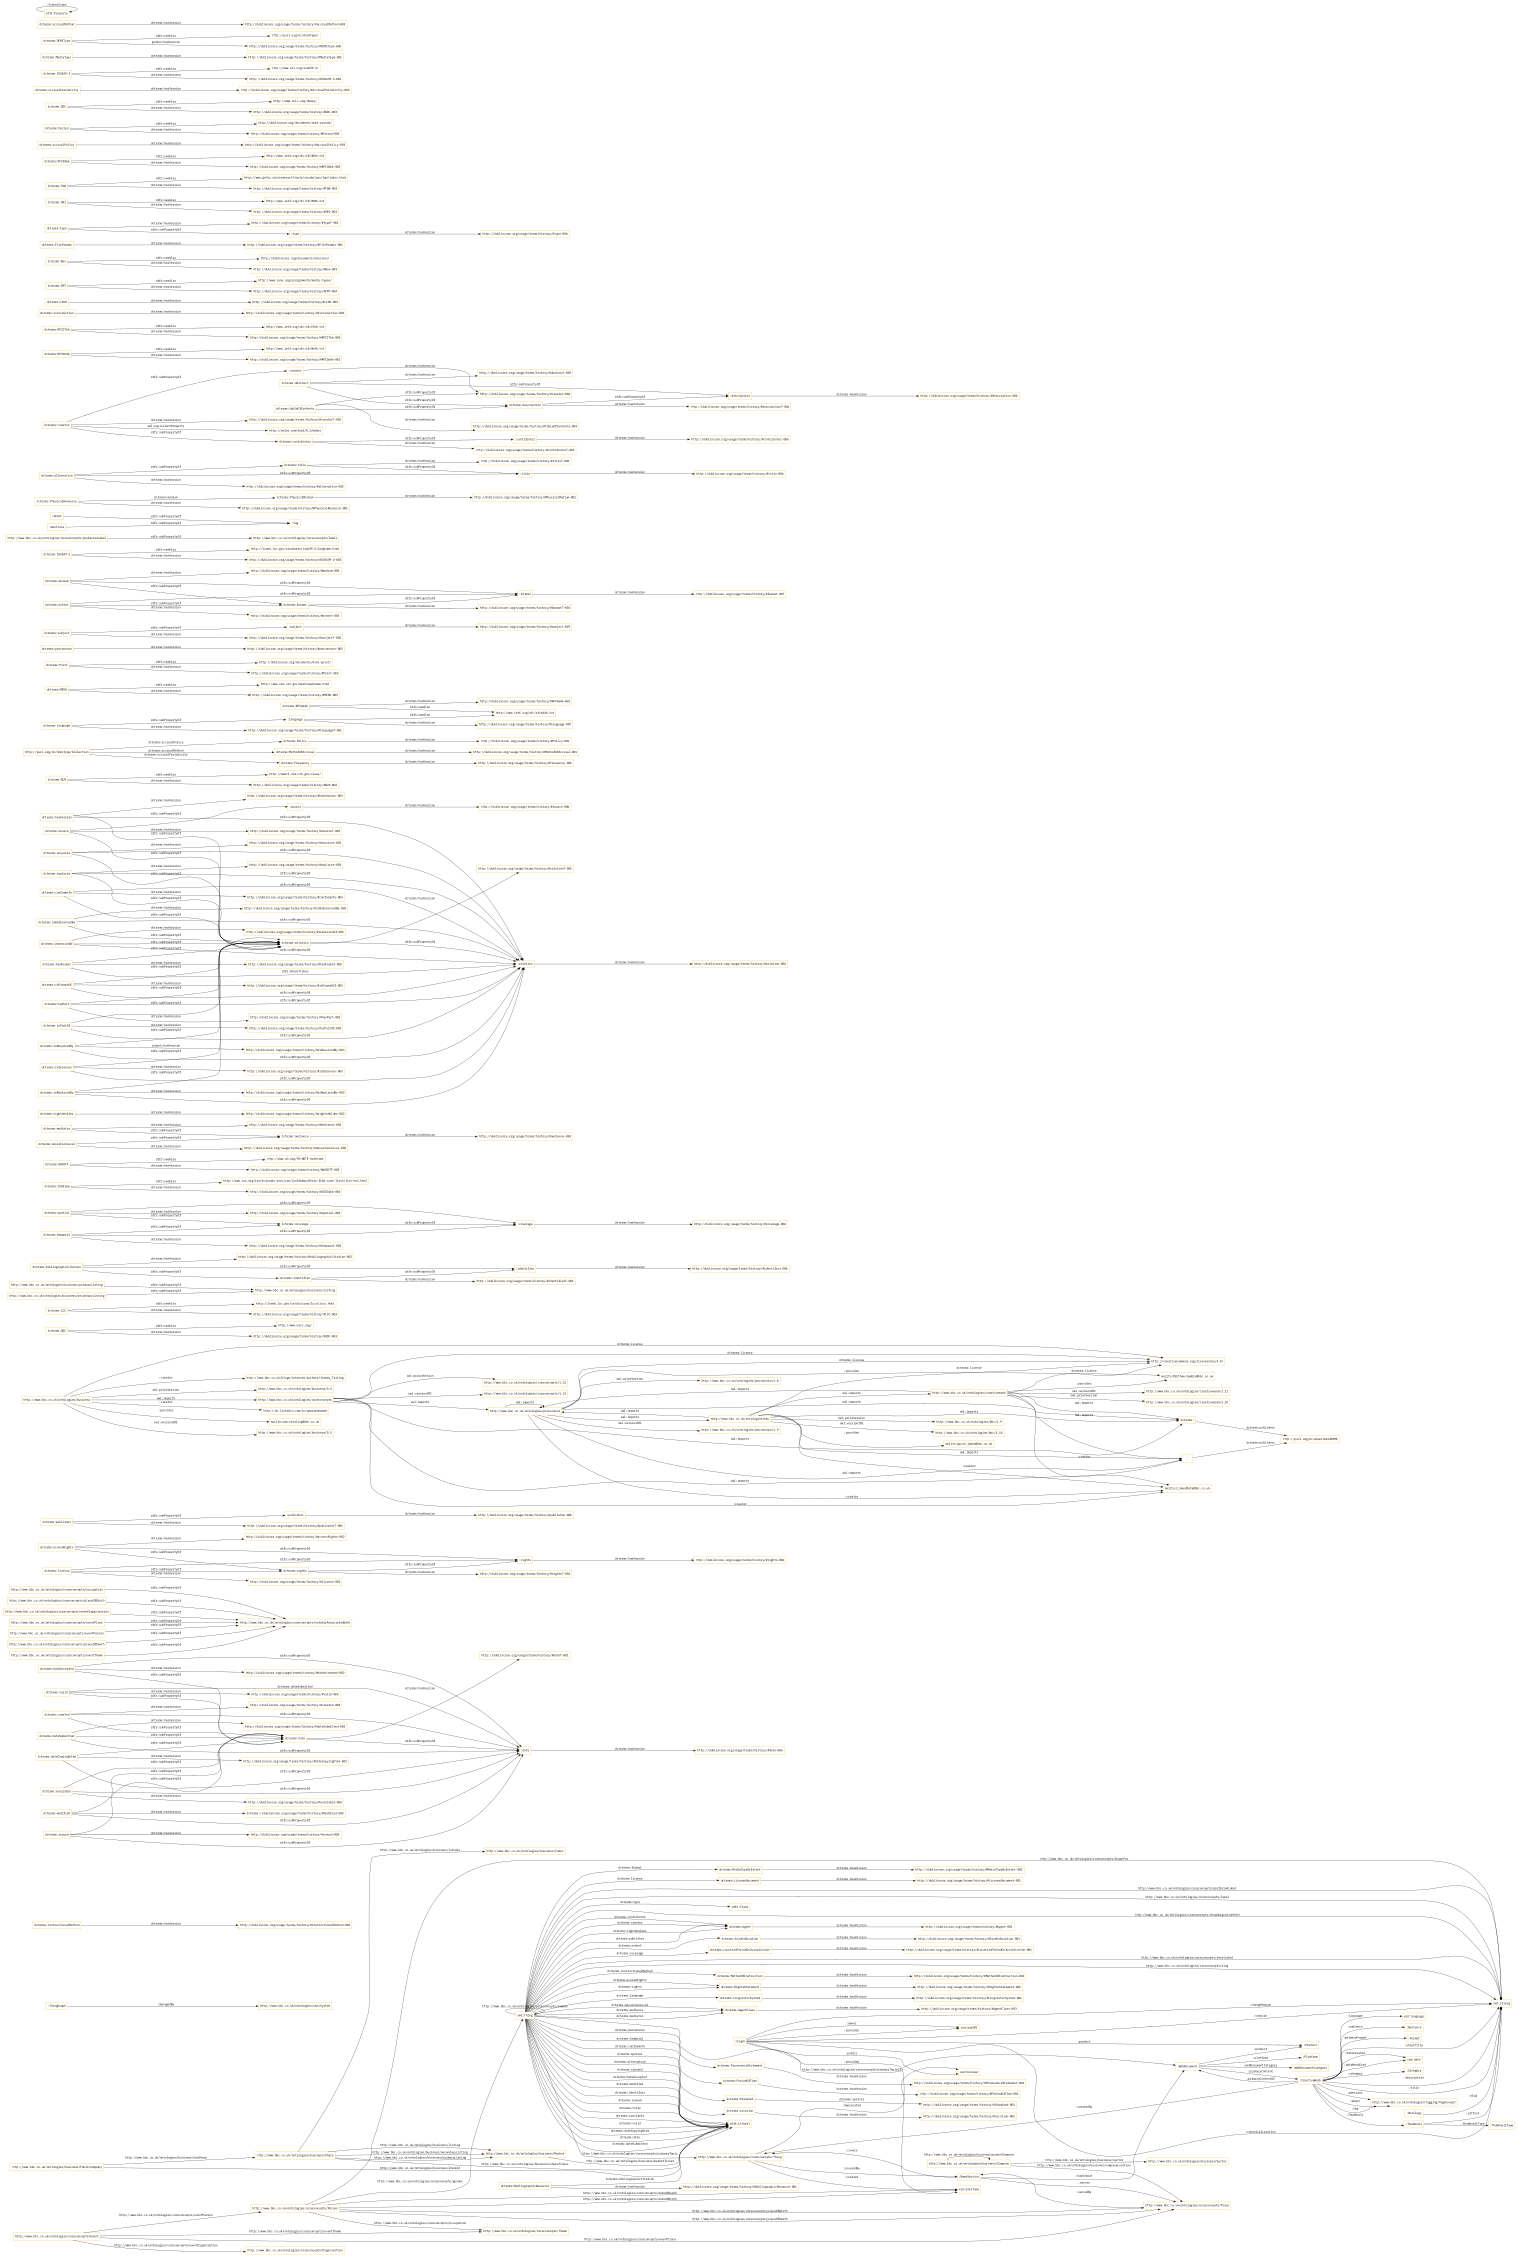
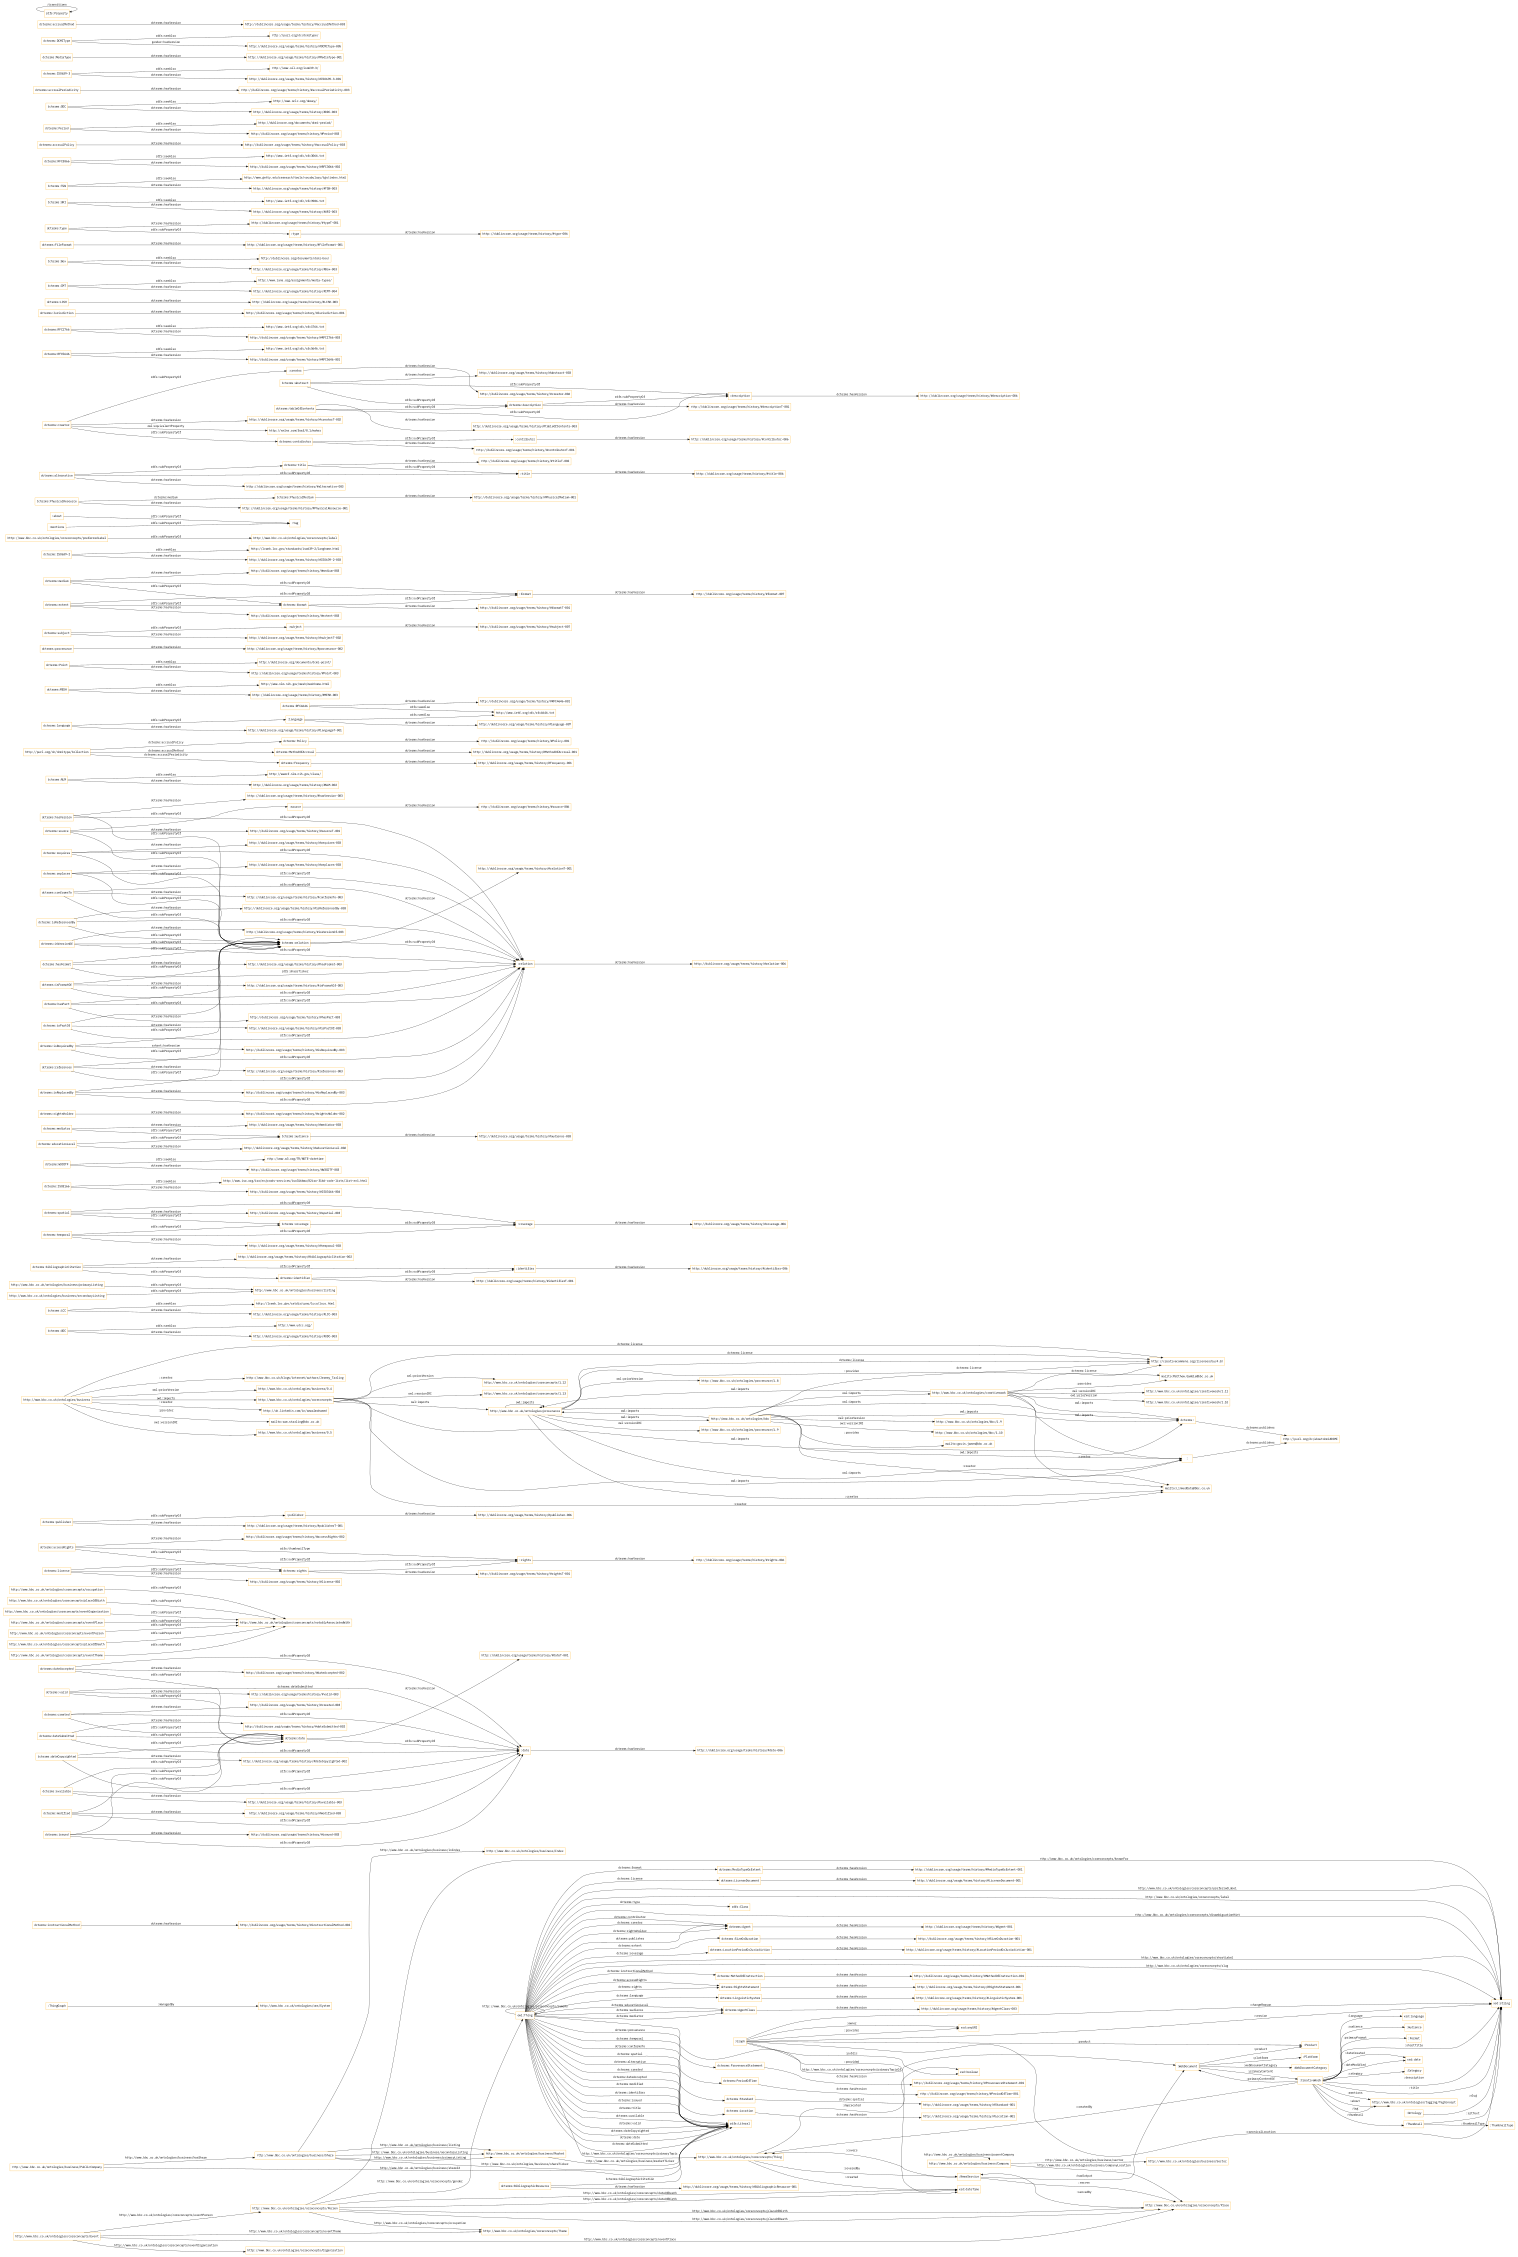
(396, 396) -> (524, 417)
(295, 1549) -> (295, 1549)
(295, 1813) -> (295, 1813)
